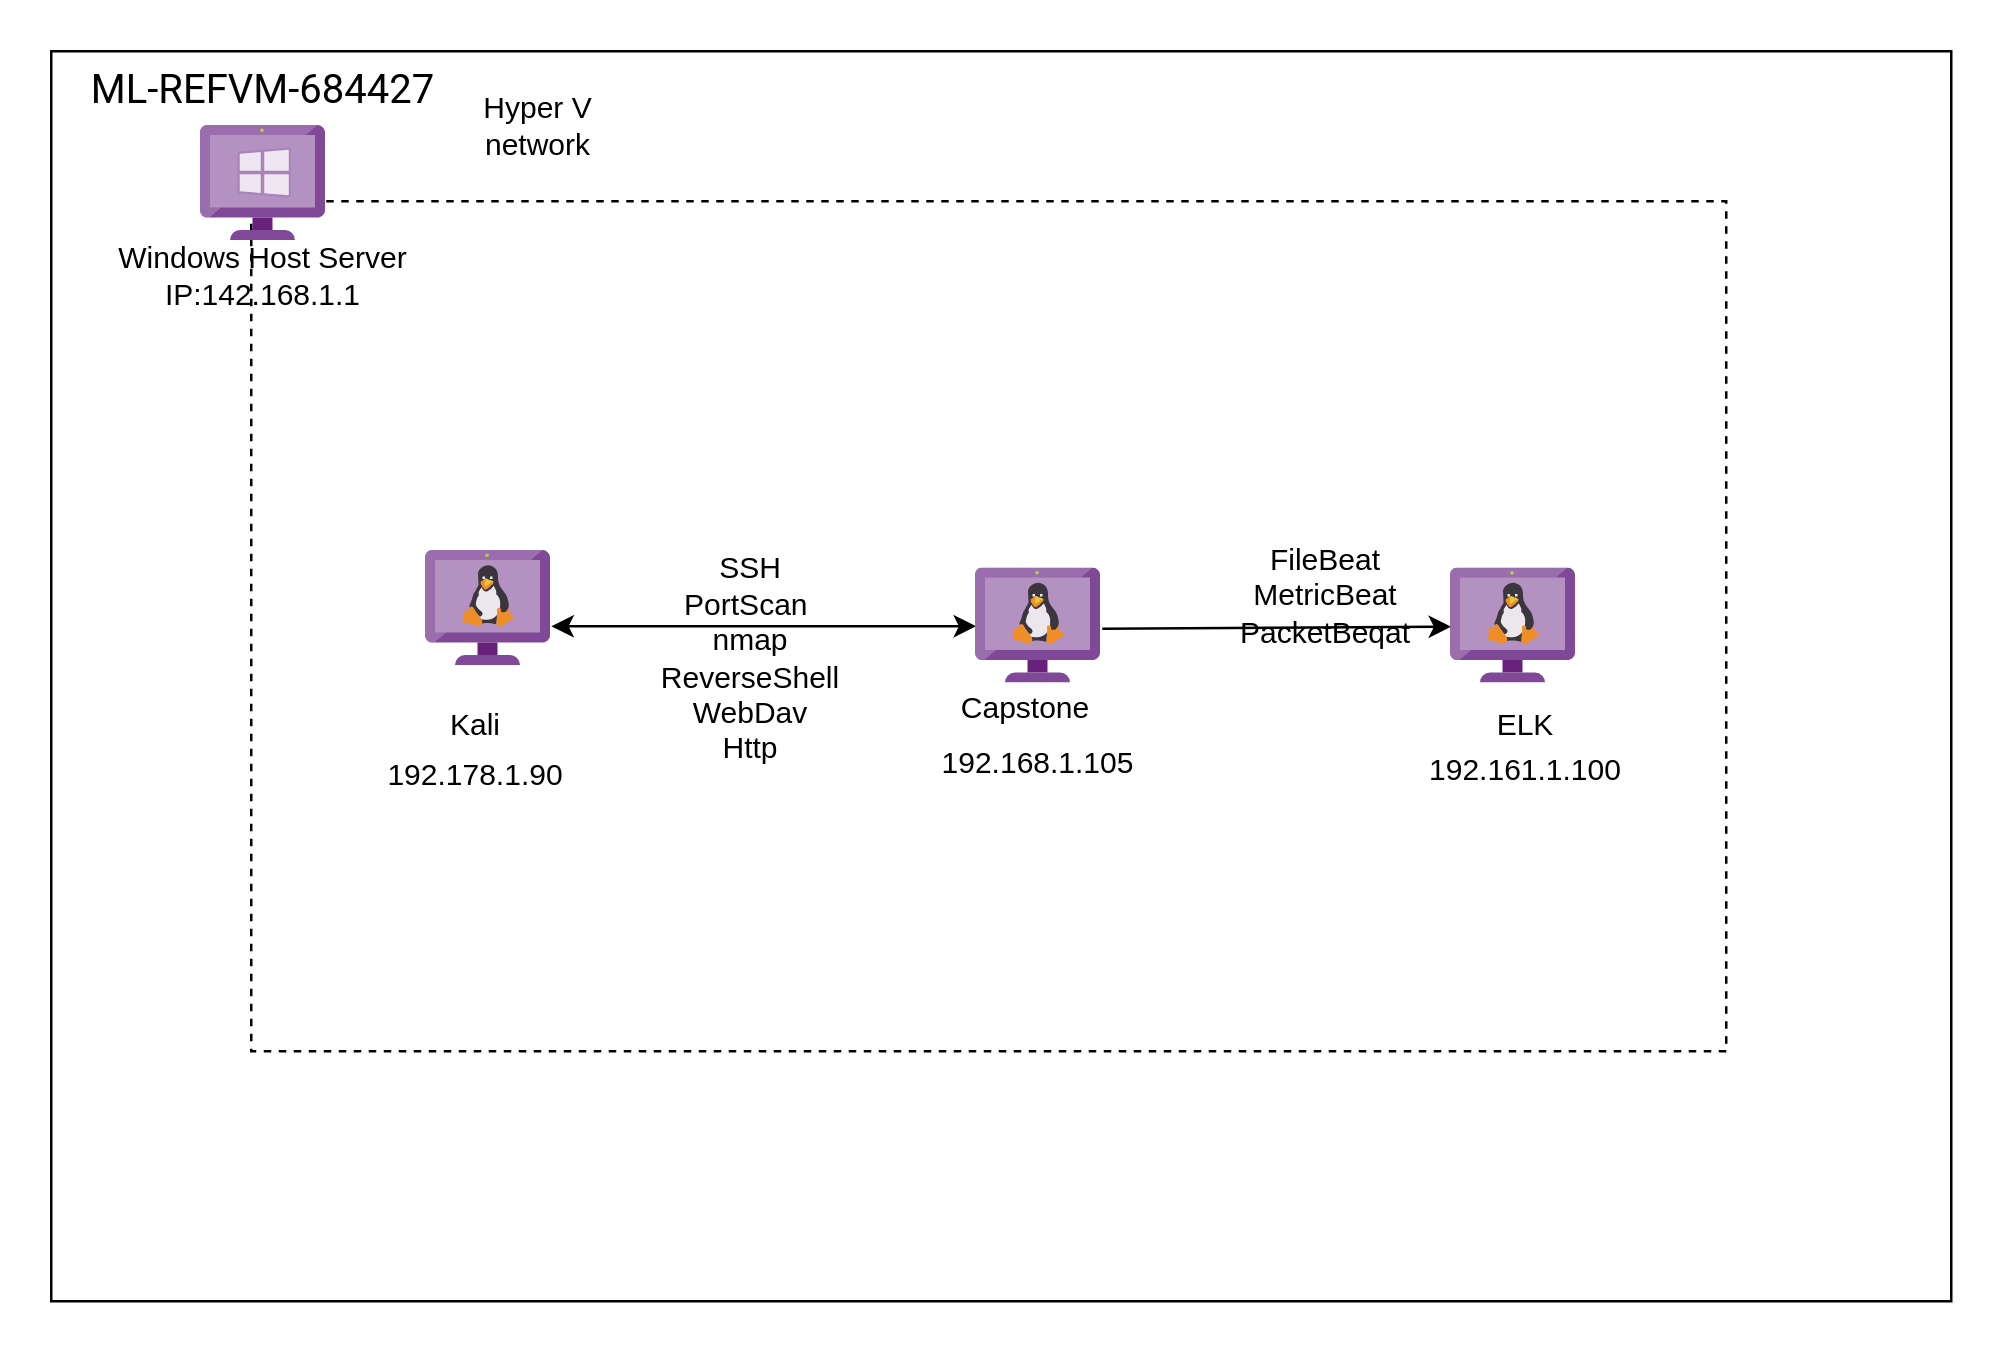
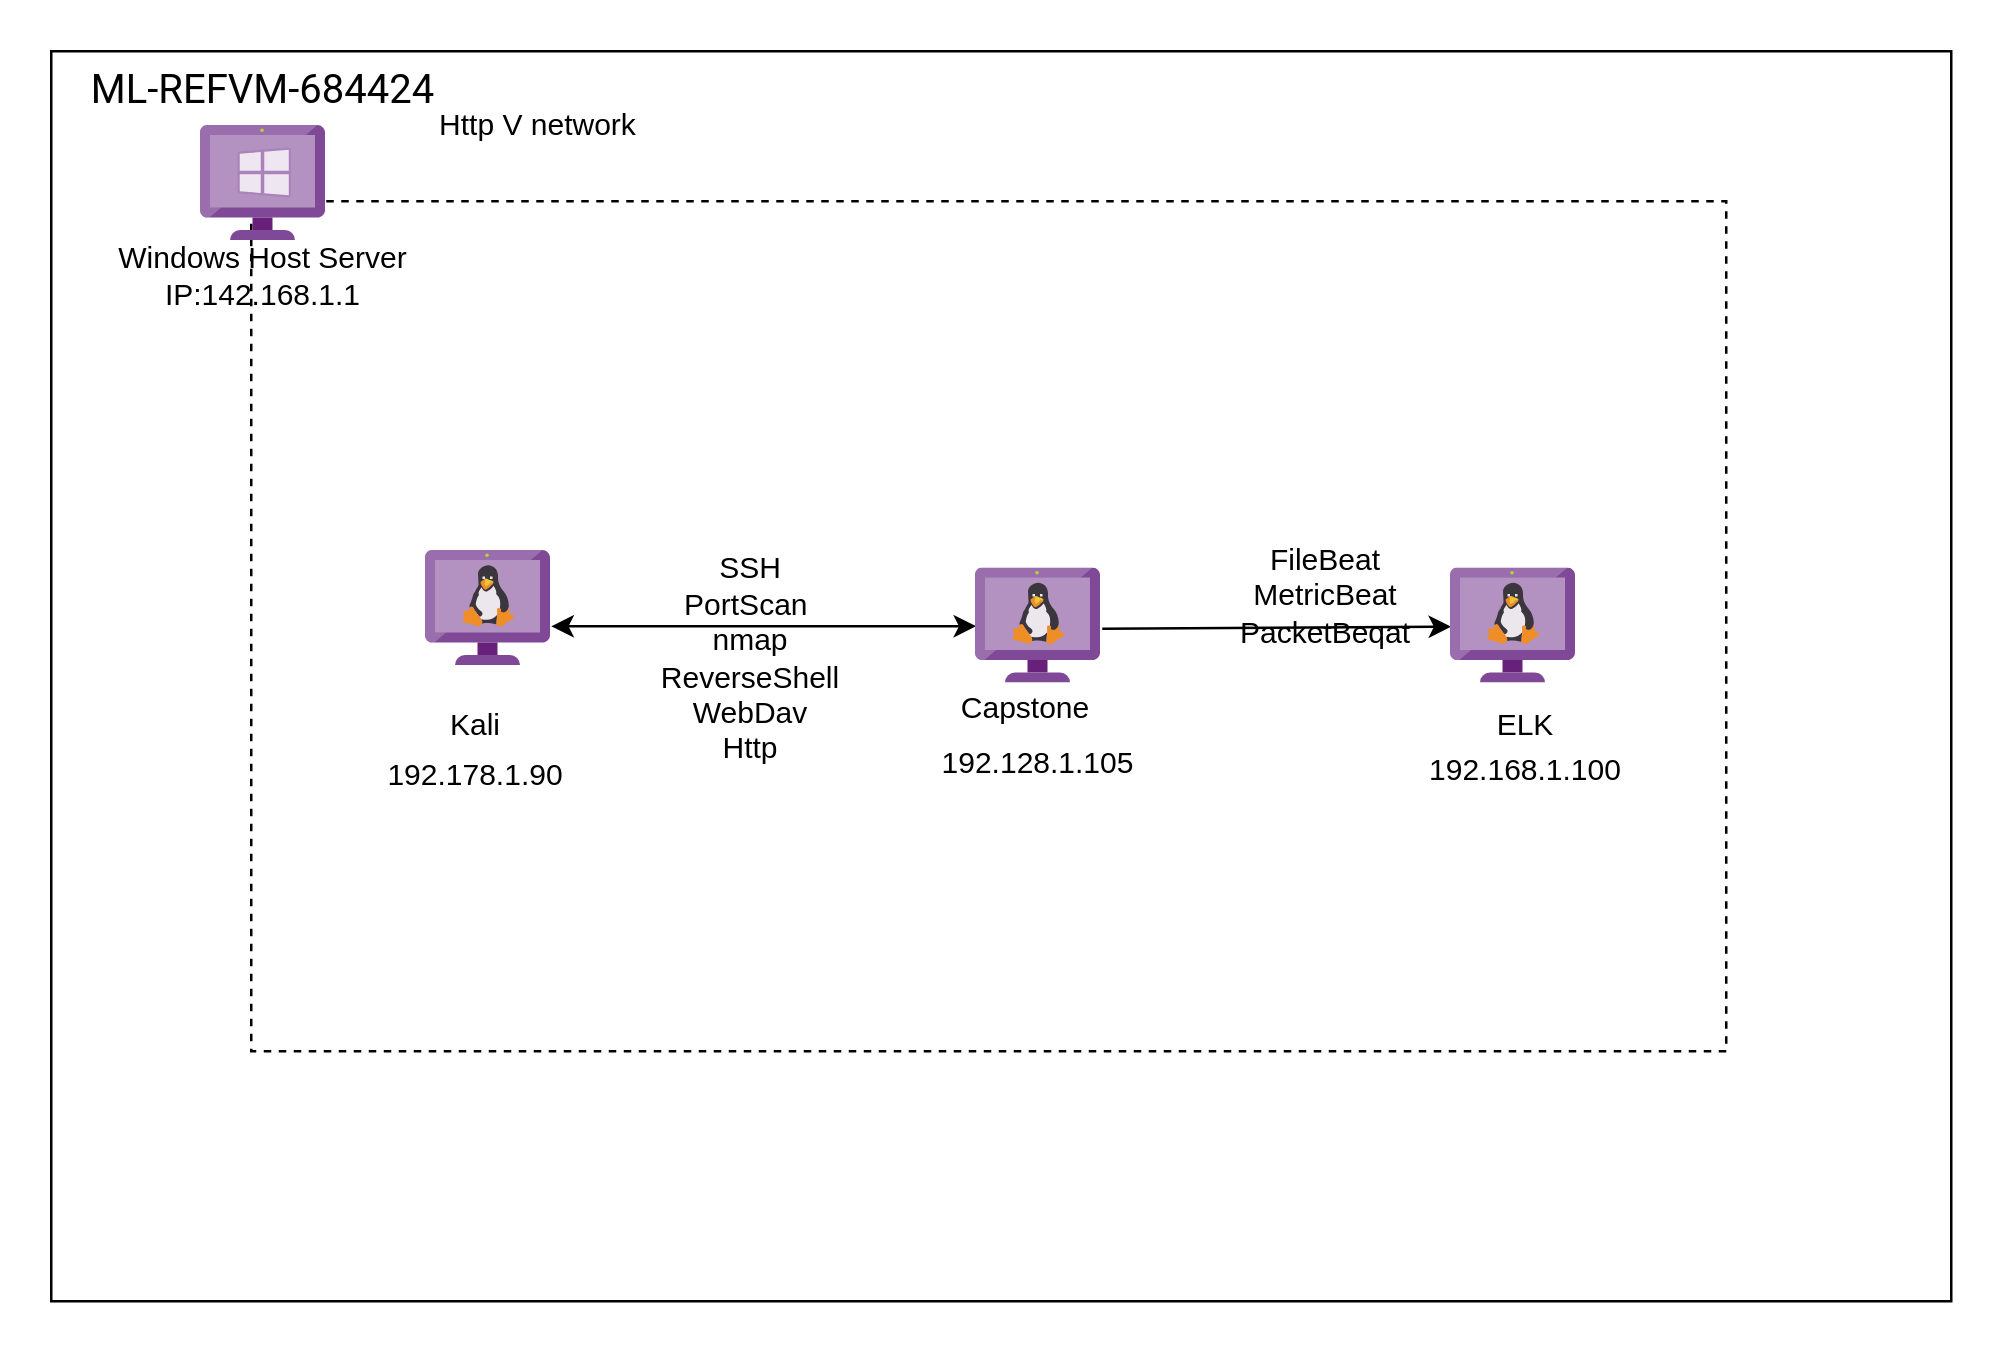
(264, 89) -> (264, 89)
(539, 126) -> (539, 126)
(1039, 764) -> (1039, 764)
(1526, 771) -> (1526, 771)
